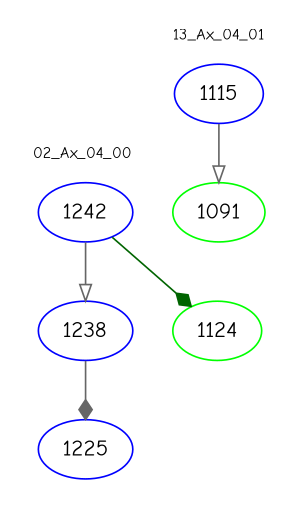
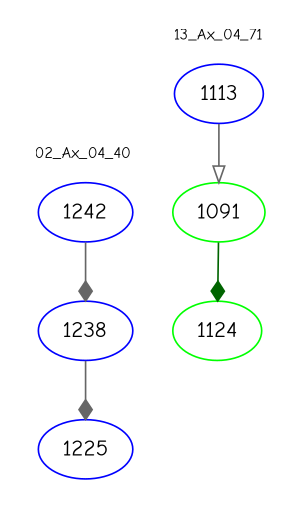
(219, 35) -> (219, 35)
(219, 94) -> (219, 94)
(83, 154) -> (83, 154)
(136, 258) -> (218, 262)
(86, 263) -> (86, 263)
